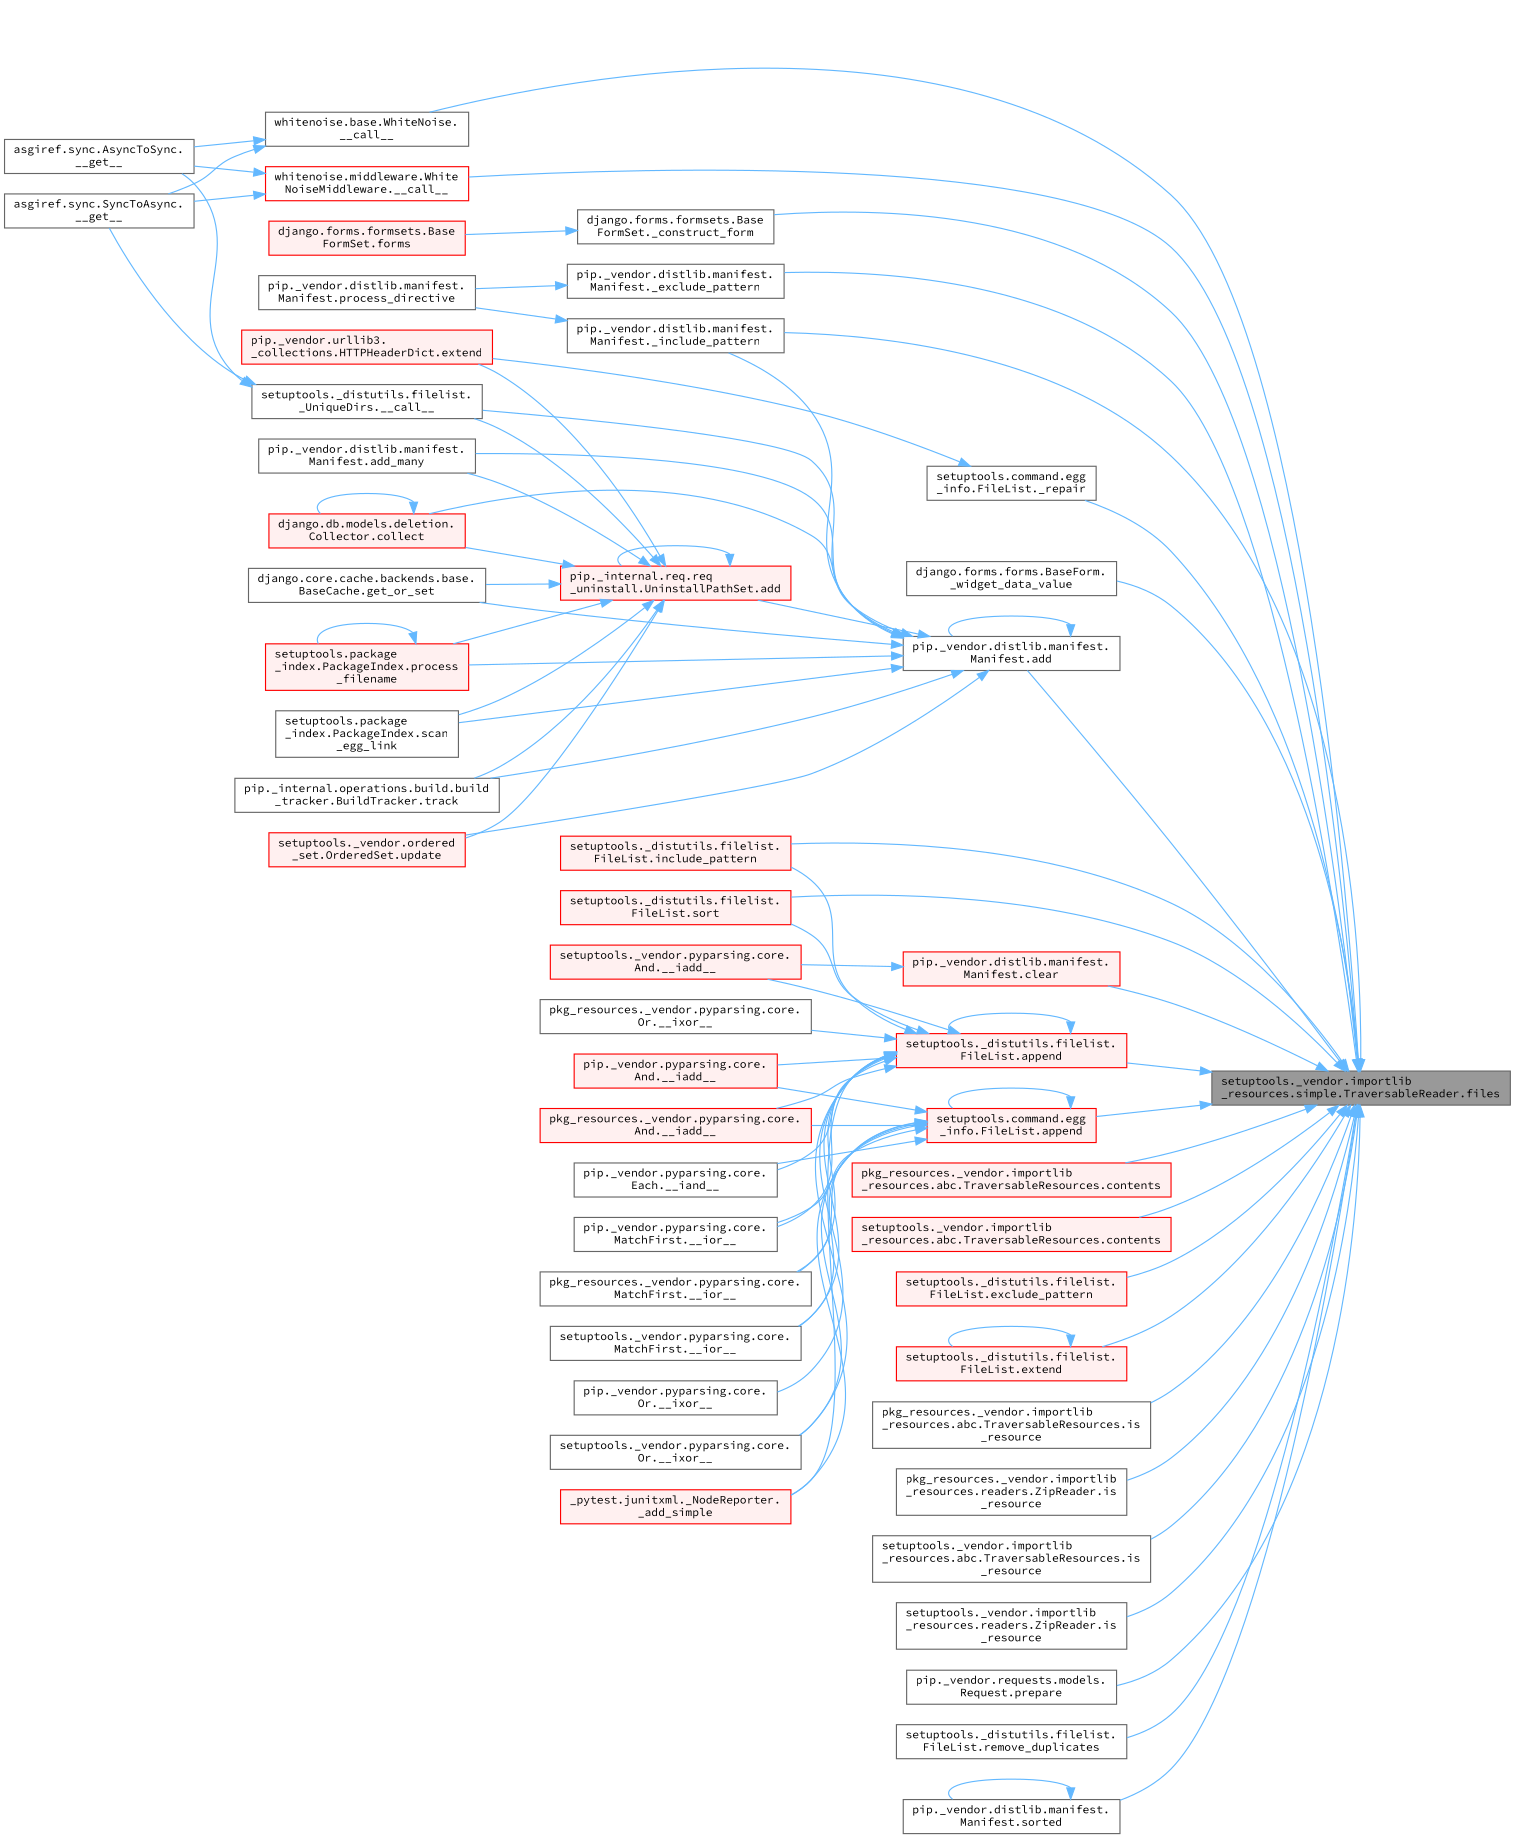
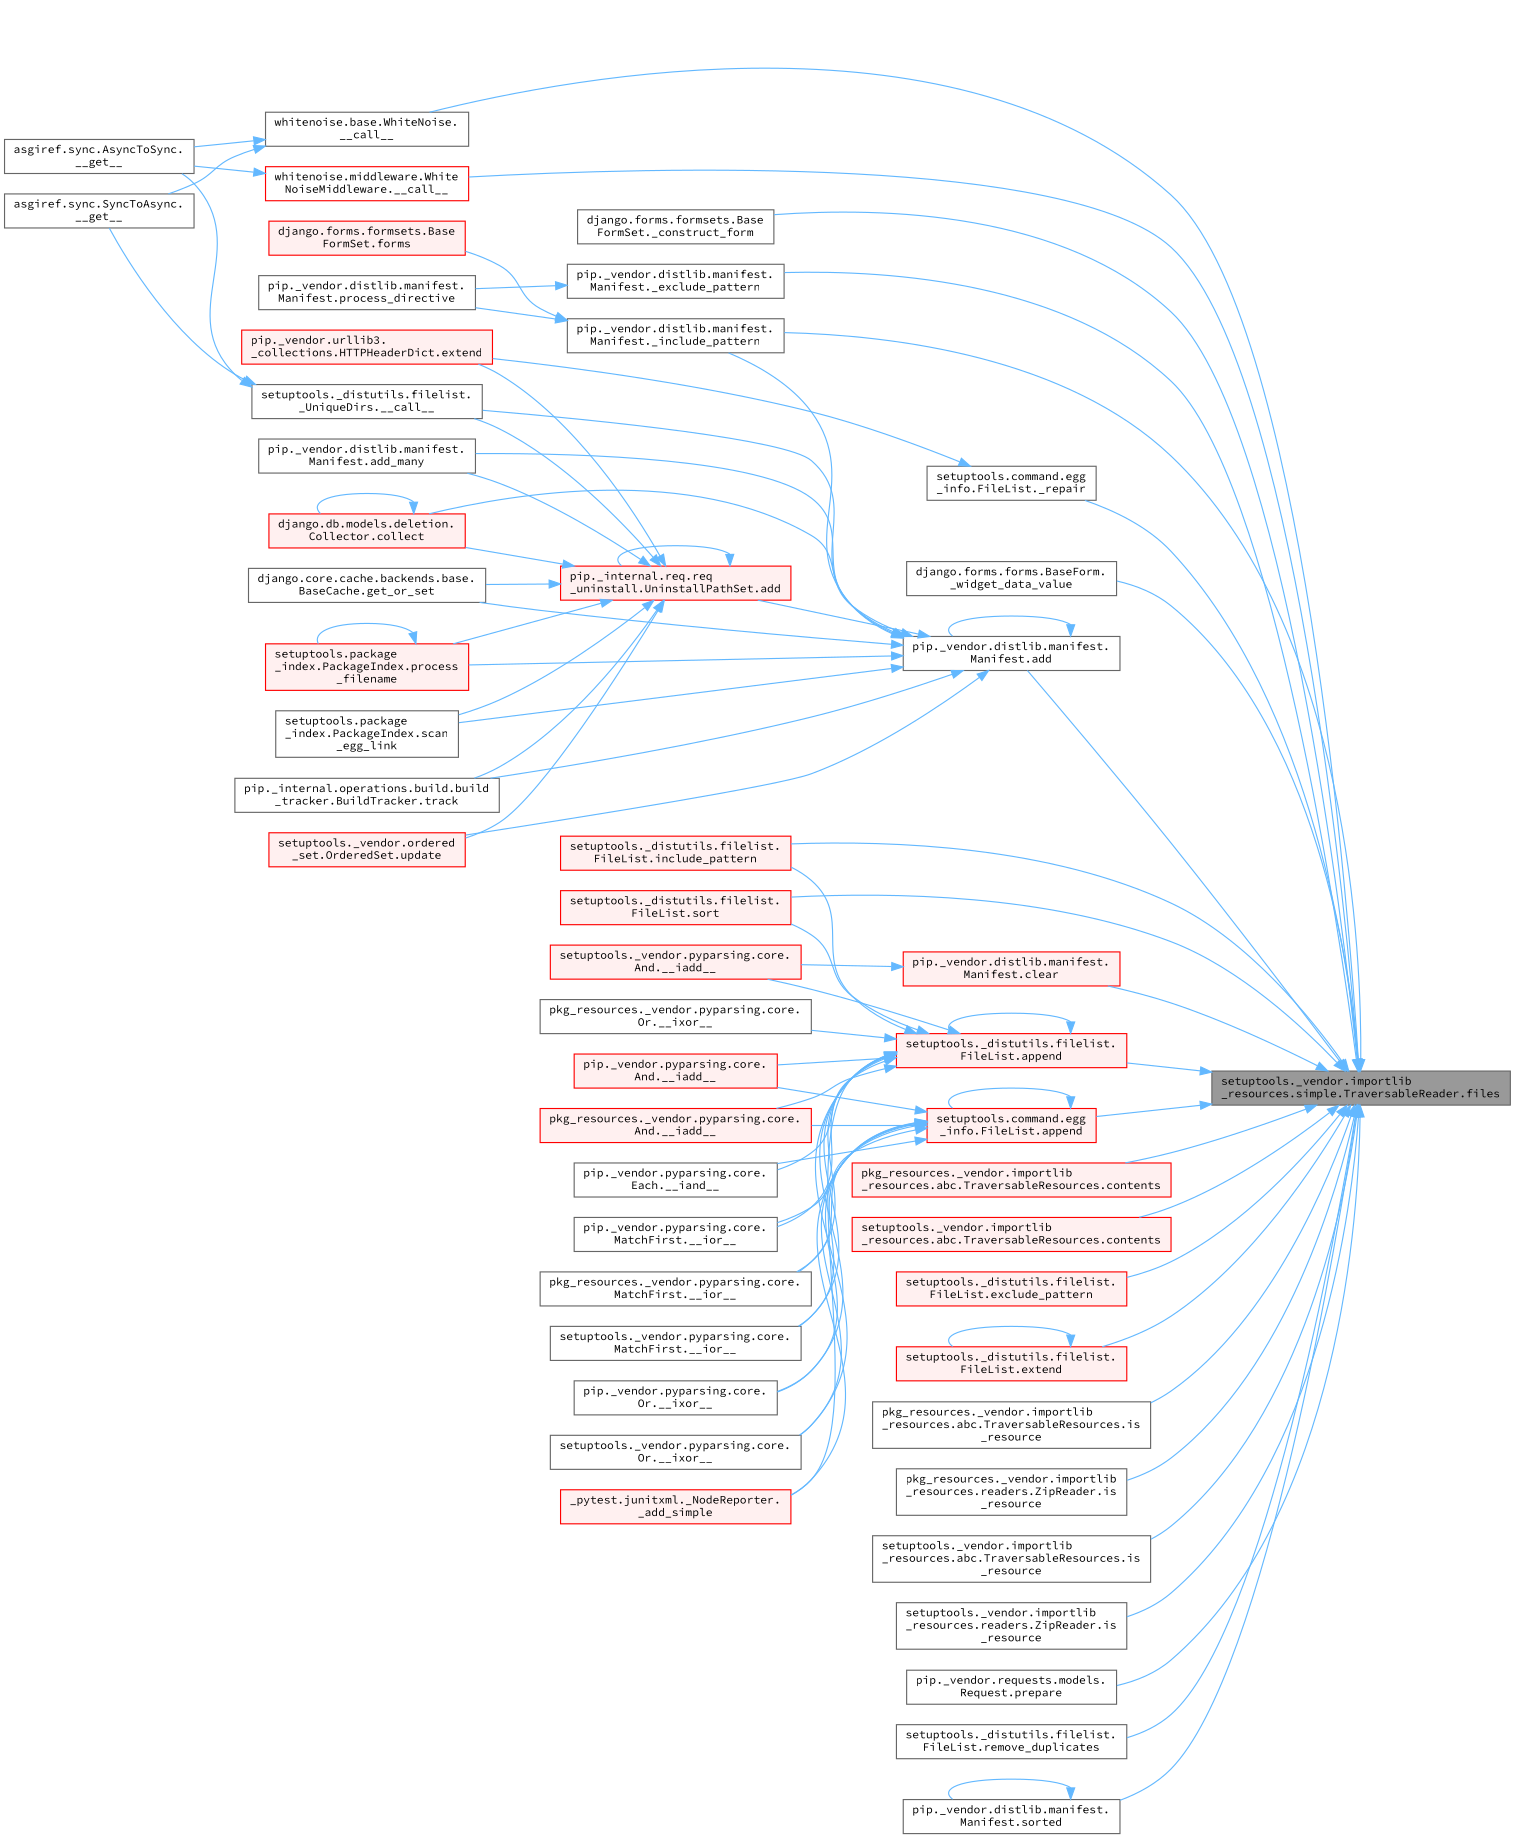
(224, 198) -> none
(516, 233) -> (515, 279)
none -> (829, 1247)
